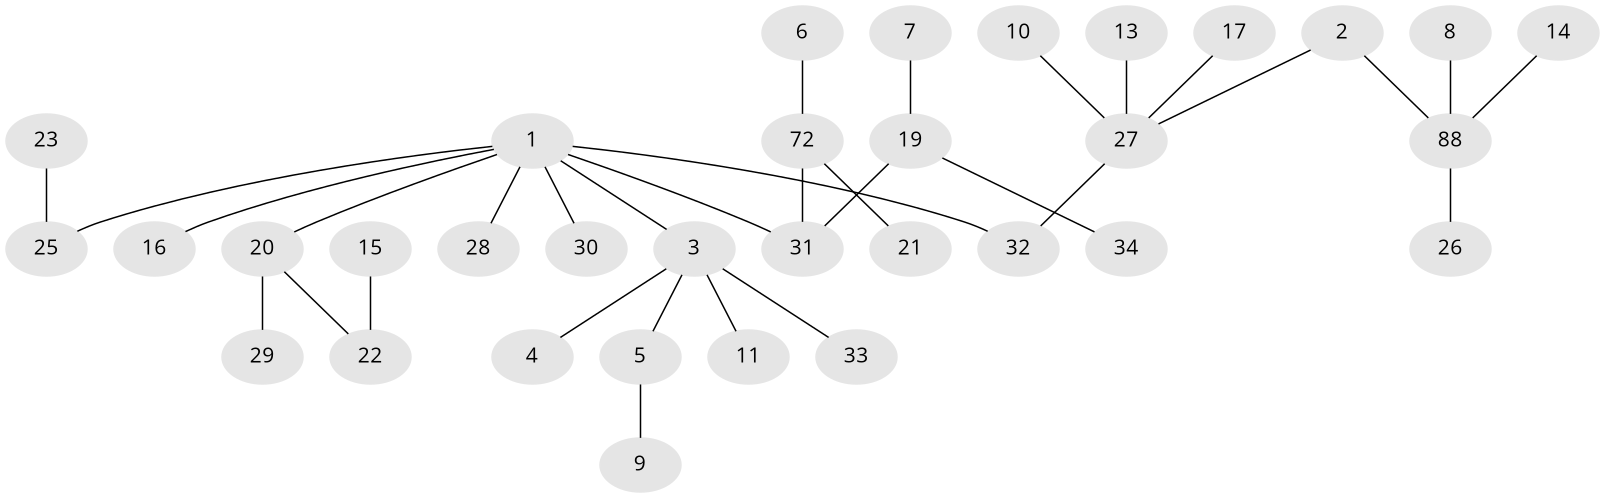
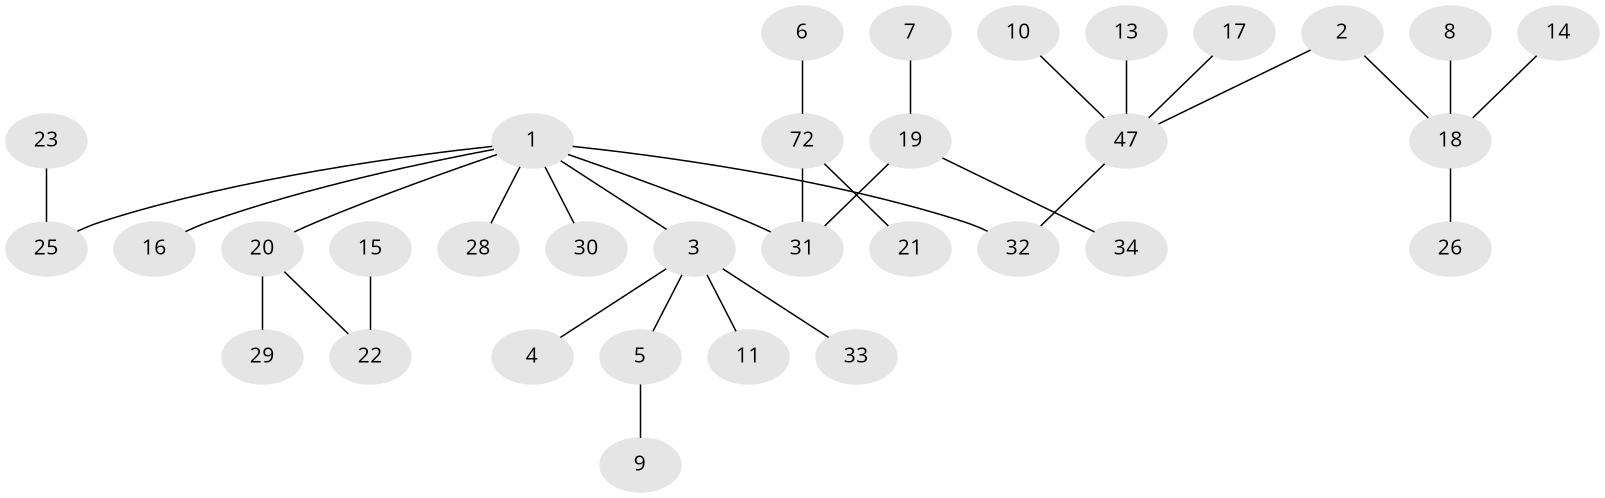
(1126, 141) -> (1126, 141)
(1450, 141) -> (1450, 141)
